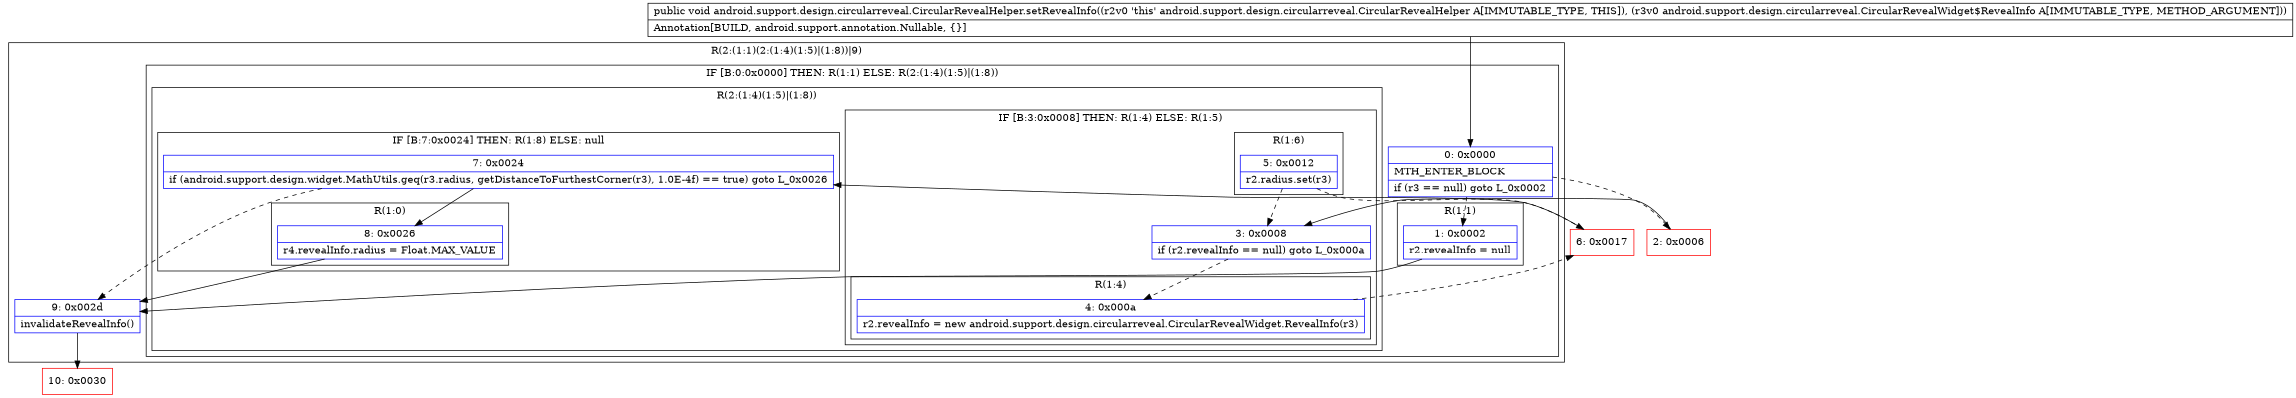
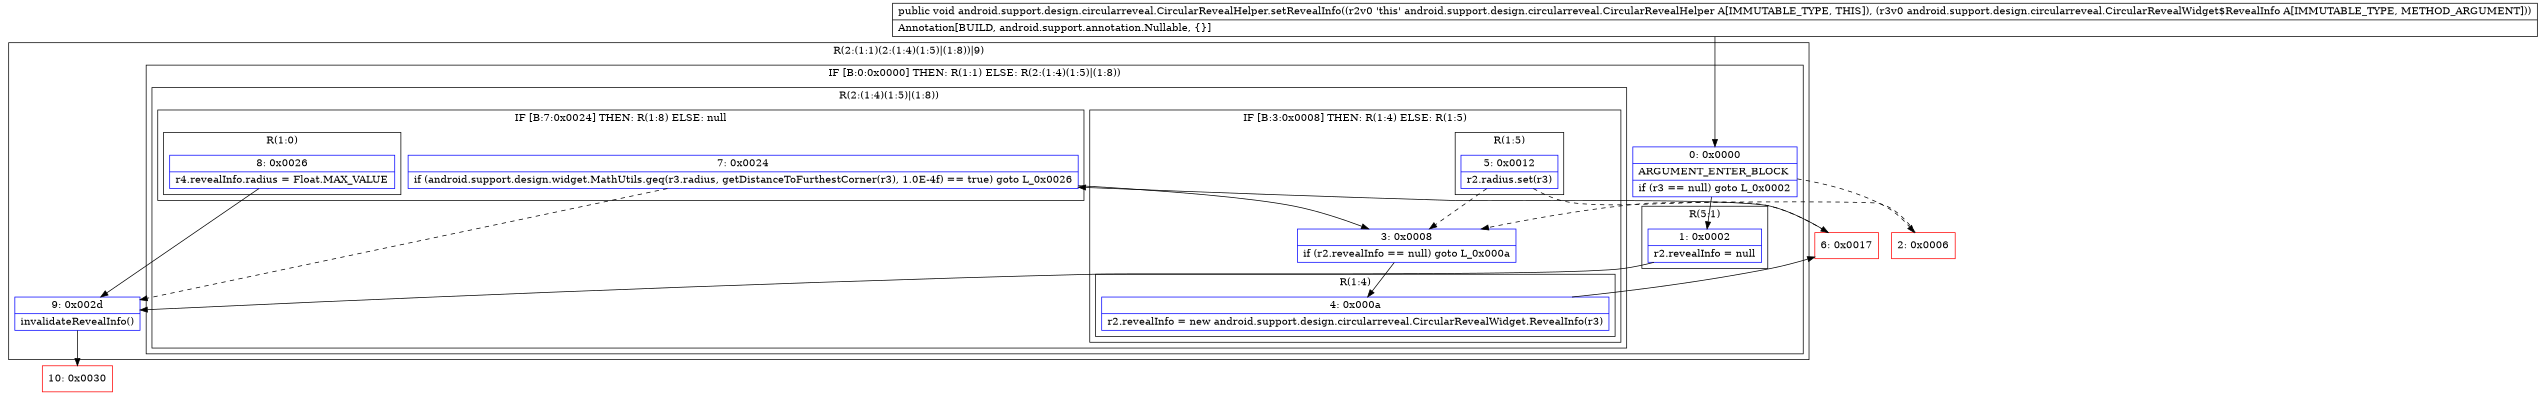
(1289, 141) -> (1509, 141)
(1450, 171) -> (1714, 171)
(1533, 198) -> (1773, 202)
(443, 208) -> (1236, 198)
(1465, 208) -> (1710, 211)
(1460, 211) -> (1705, 215)
(1182, 281) -> (1382, 279)
(1461, 284) -> (1691, 282)
